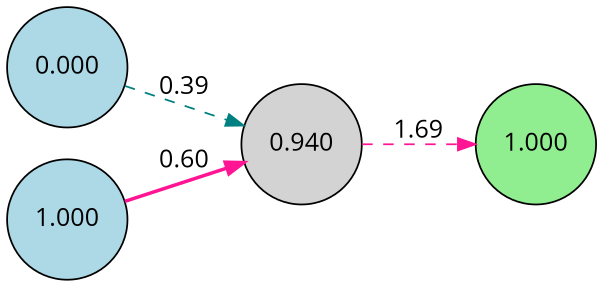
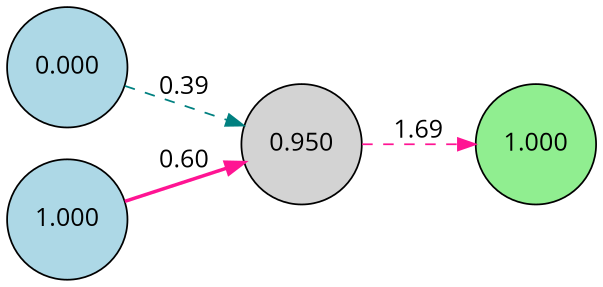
(302, 144) -> (302, 144)
